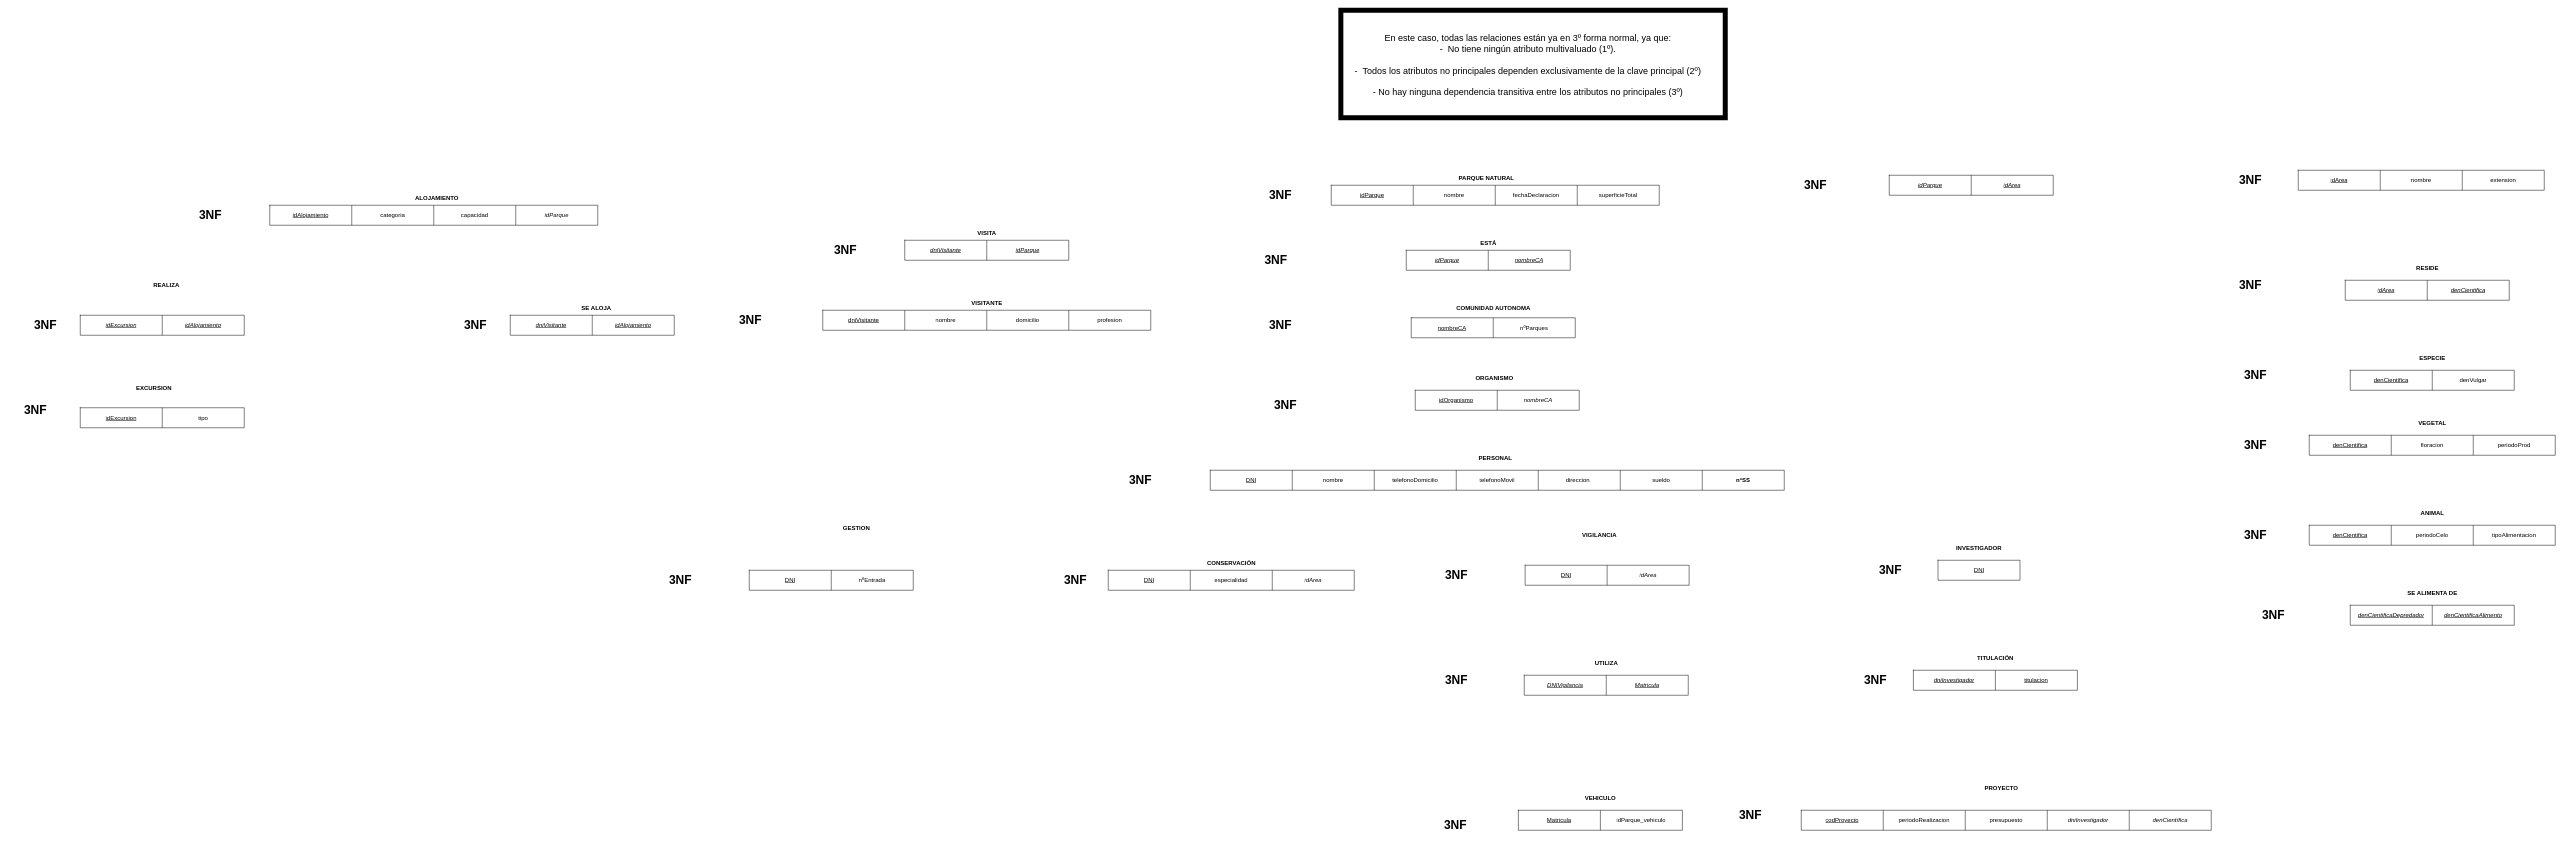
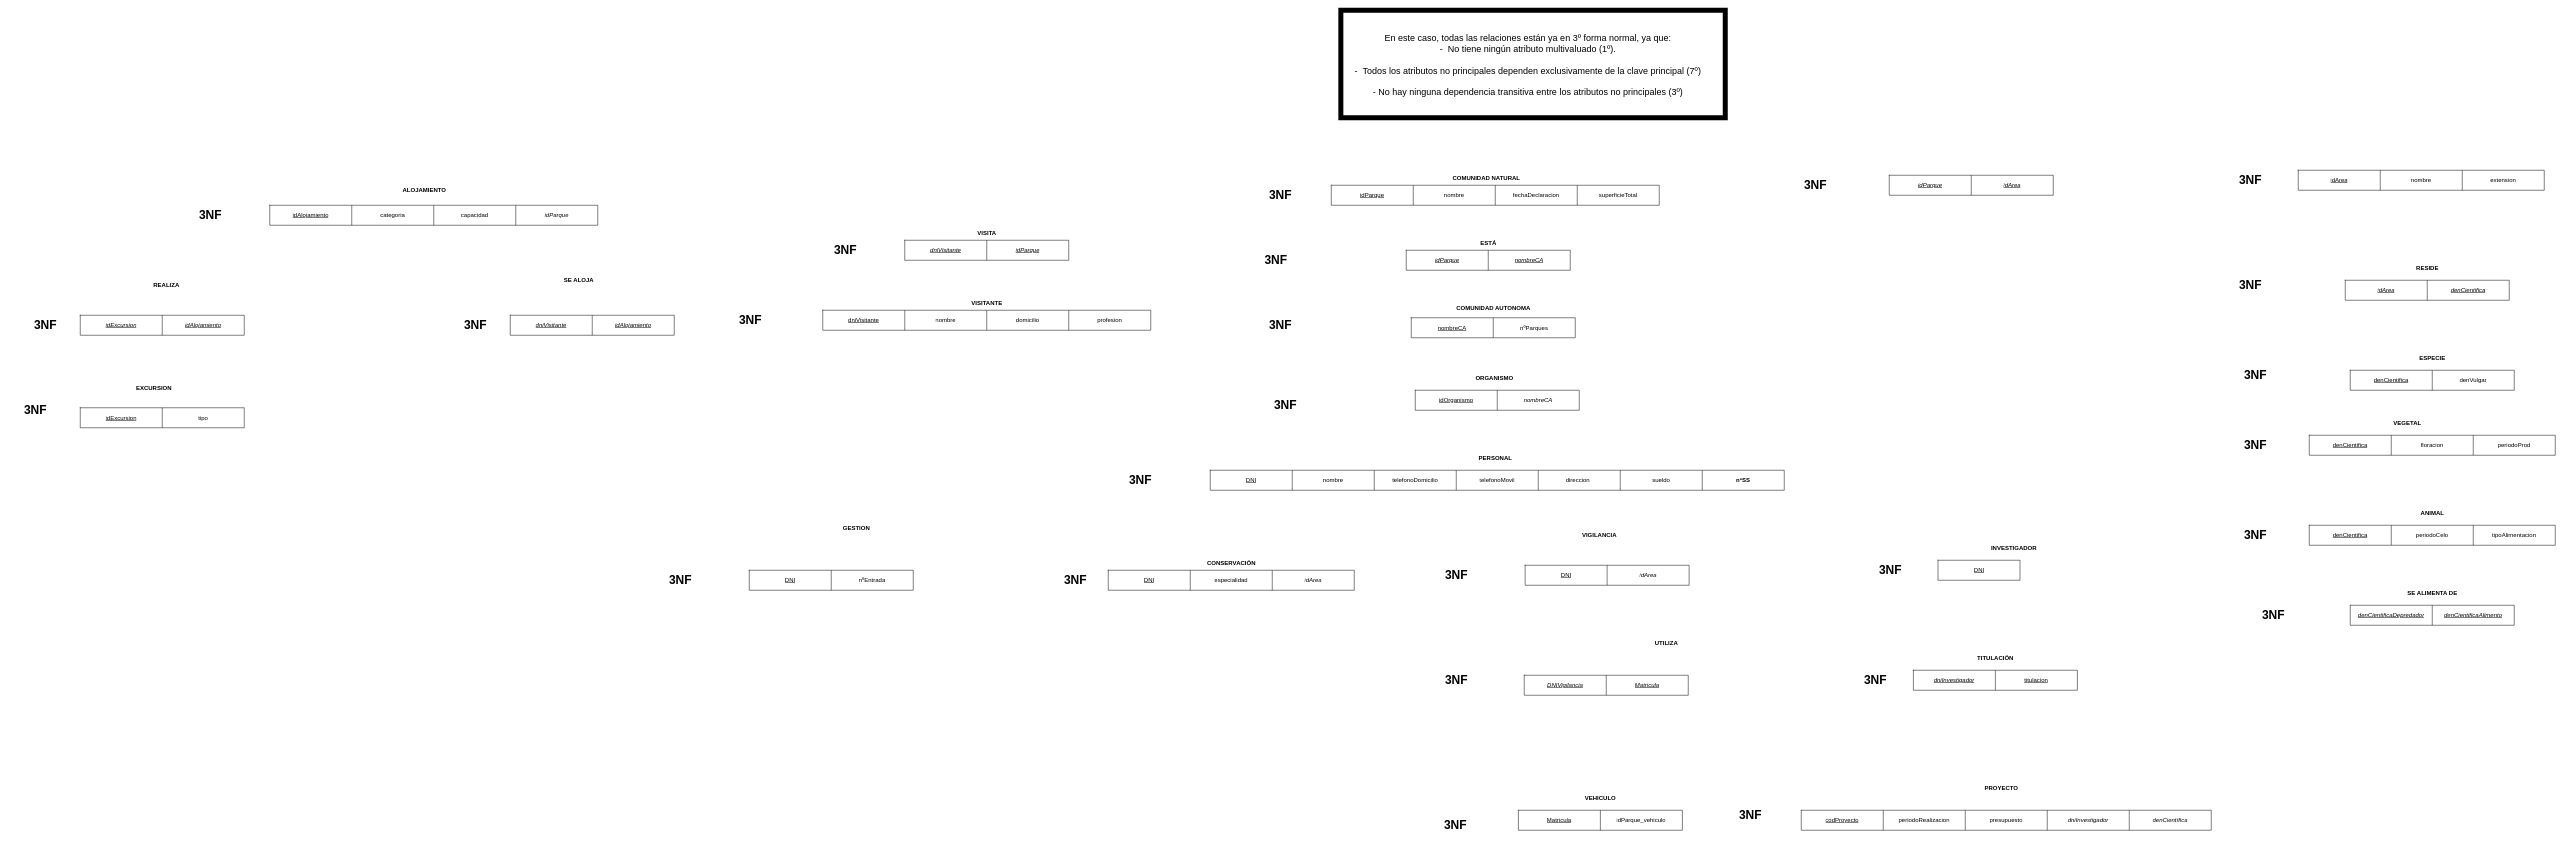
(1528, 65) -> (1528, 65)
(1487, 178) -> (1487, 178)
(437, 198) -> (425, 190)
(597, 308) -> (579, 280)
(2432, 423) -> (2407, 423)
(1979, 548) -> (2014, 548)
(1606, 663) -> (1666, 643)
